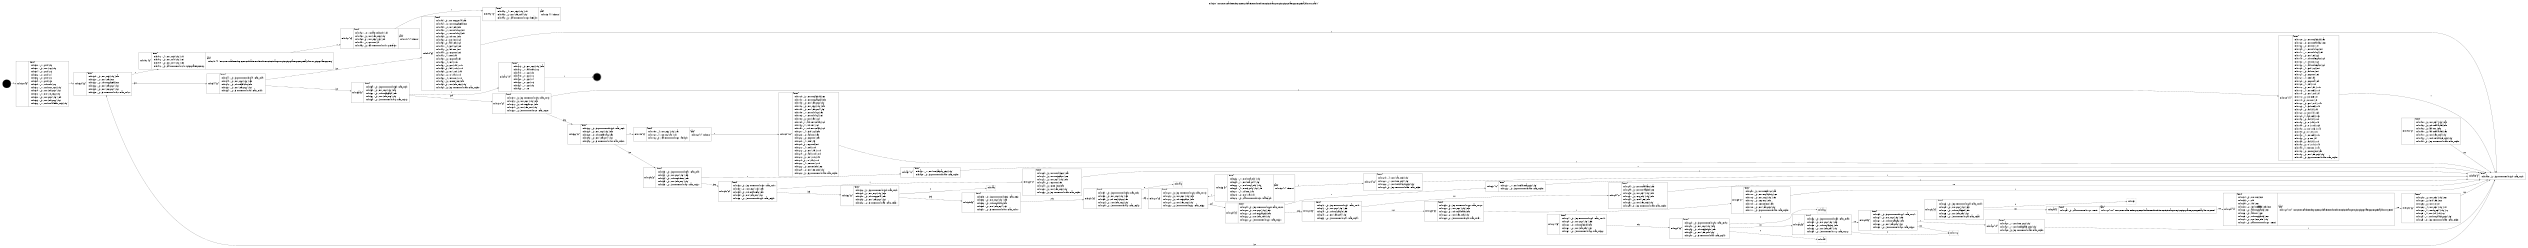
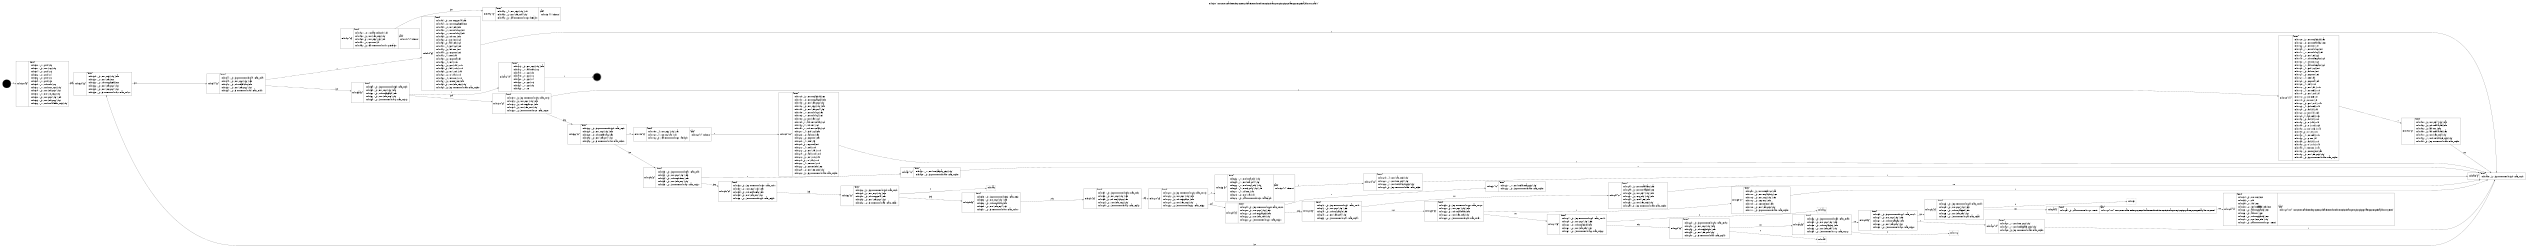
(451, 10) -> (451, 10)
(236, 61) -> none
(337, 69) -> (337, 69)
(71, 83) -> (71, 83)
(2434, 104) -> (2370, 115)
(2006, 181) -> none
(1052, 182) -> none
(1178, 184) -> none
(1212, 196) -> (1211, 194)
(2431, 208) -> none
none -> (1515, 218)
(1775, 222) -> (1711, 216)
(1933, 230) -> (1920, 215)
